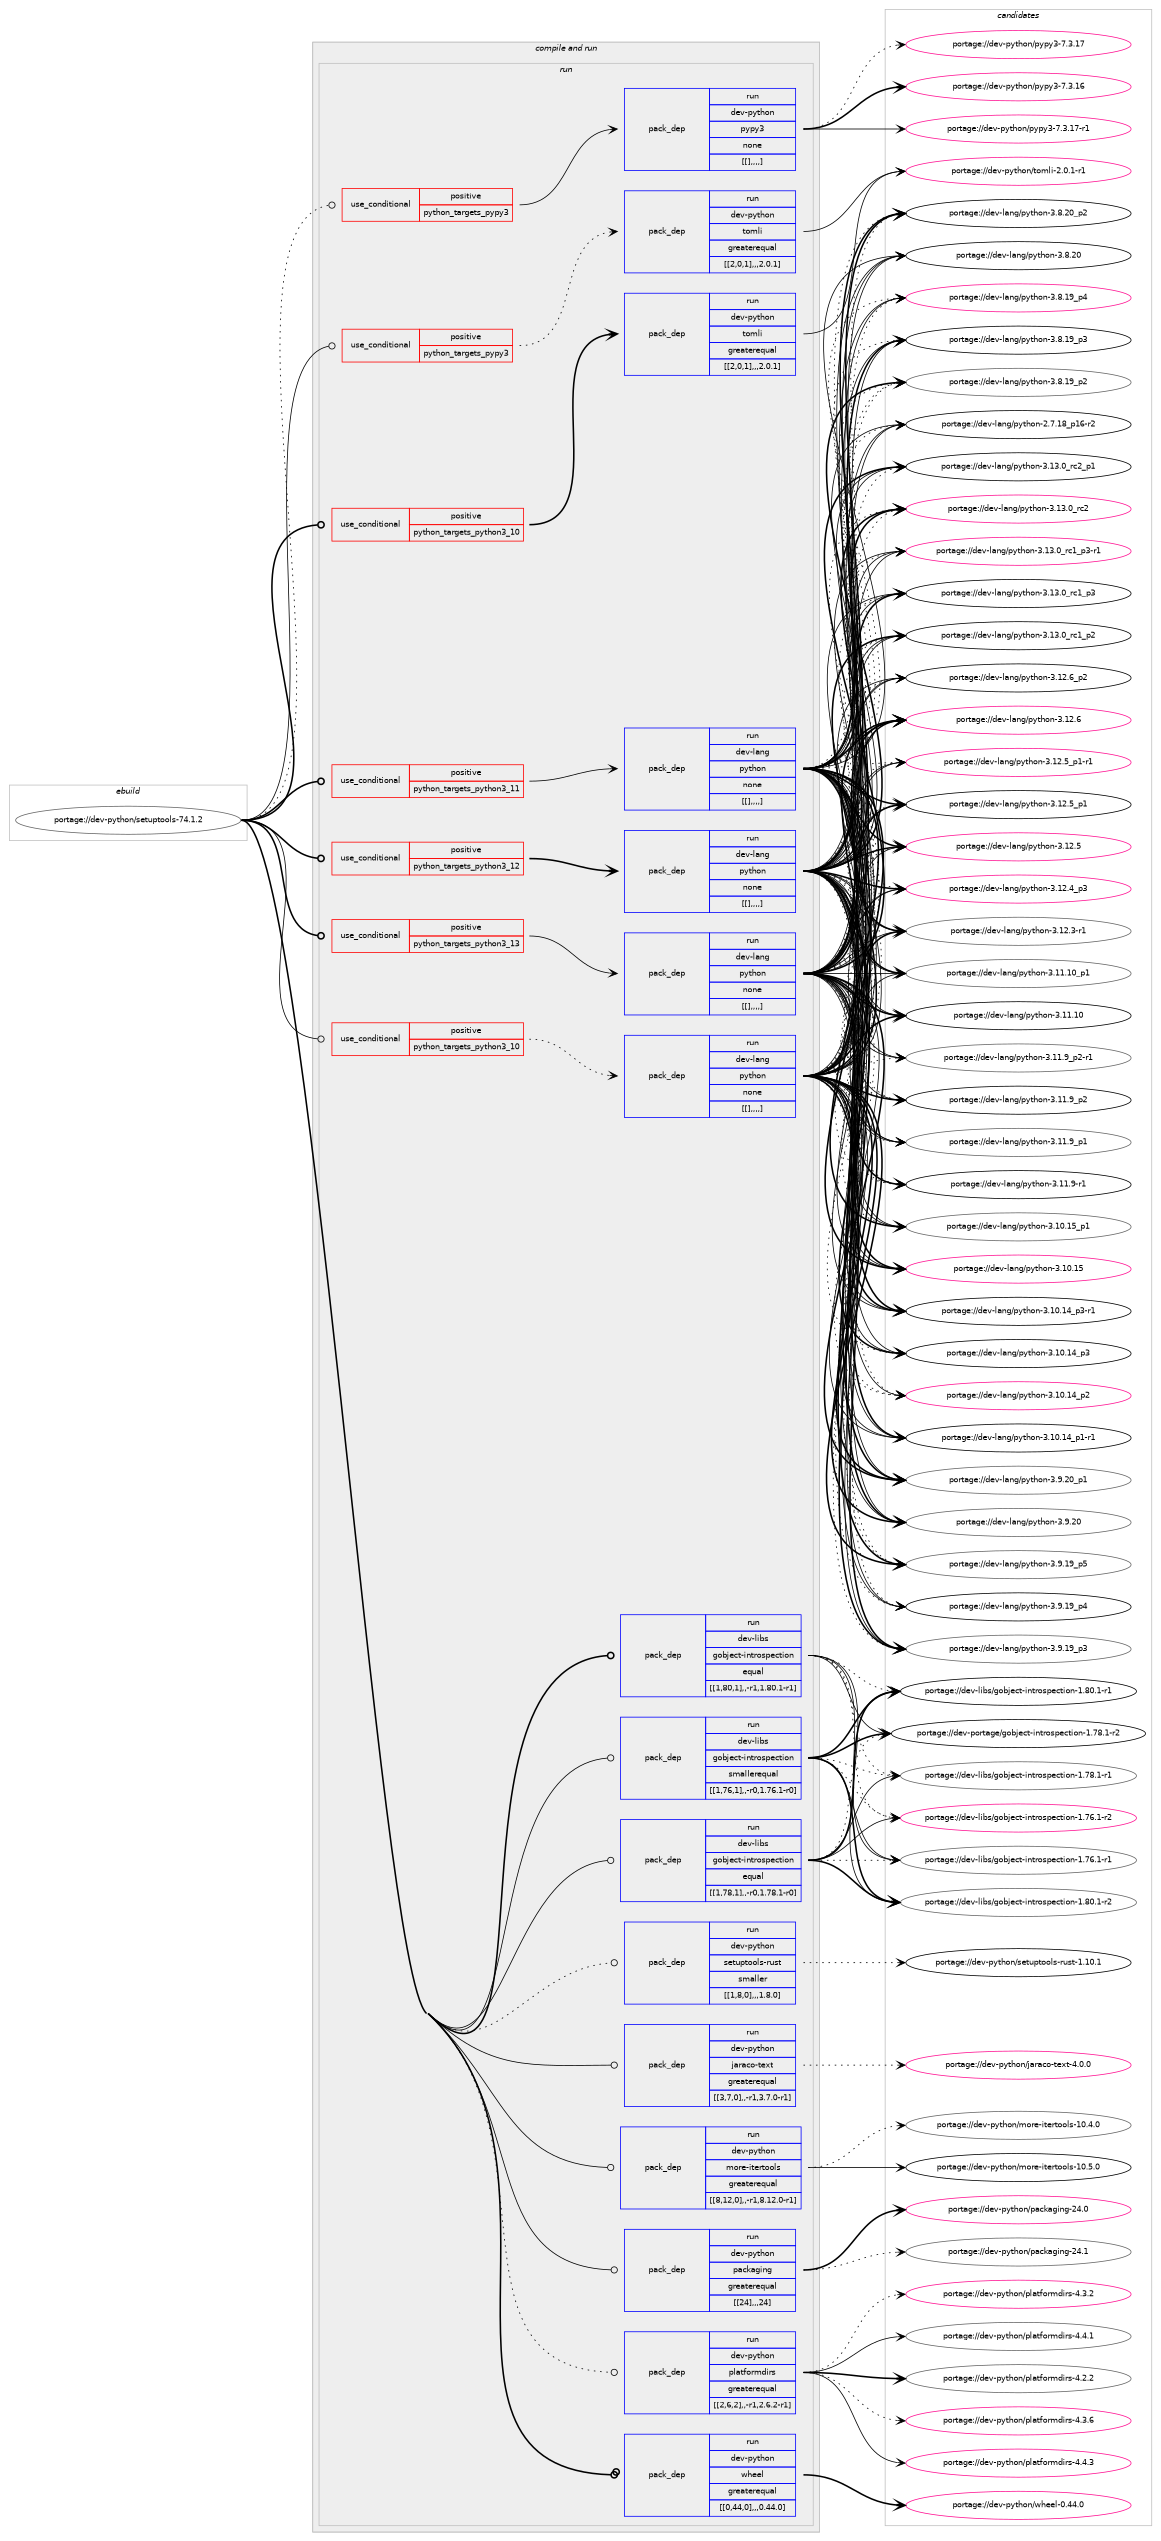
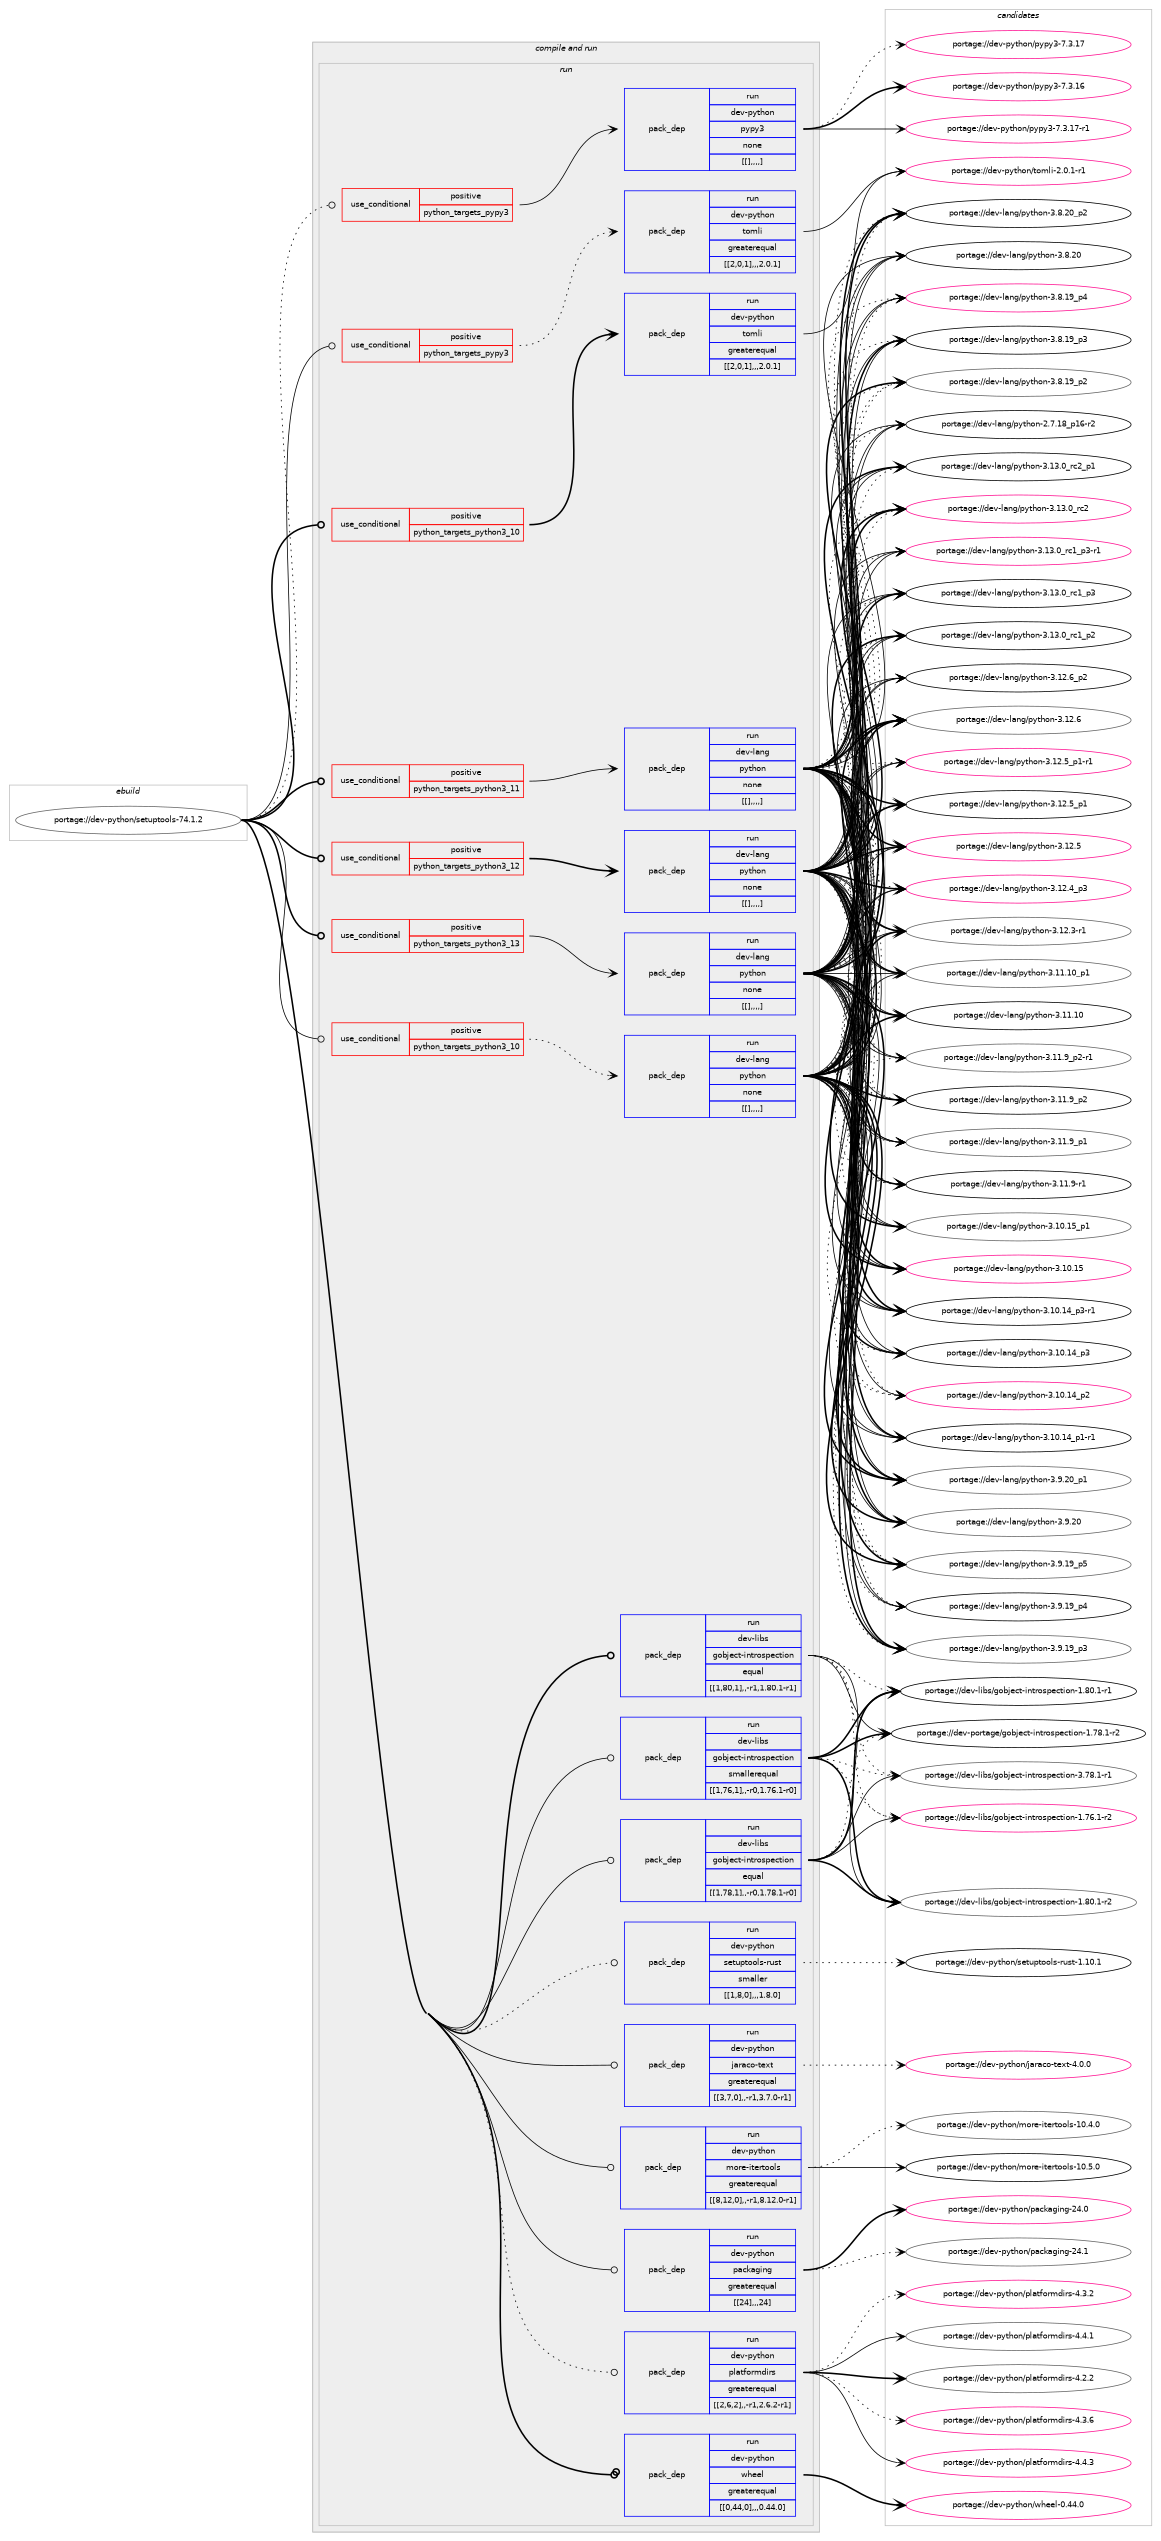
(1018, 720) -> (1018, 720)
(1018, 1776) -> (1018, 1776)
(1018, 1860) -> none
